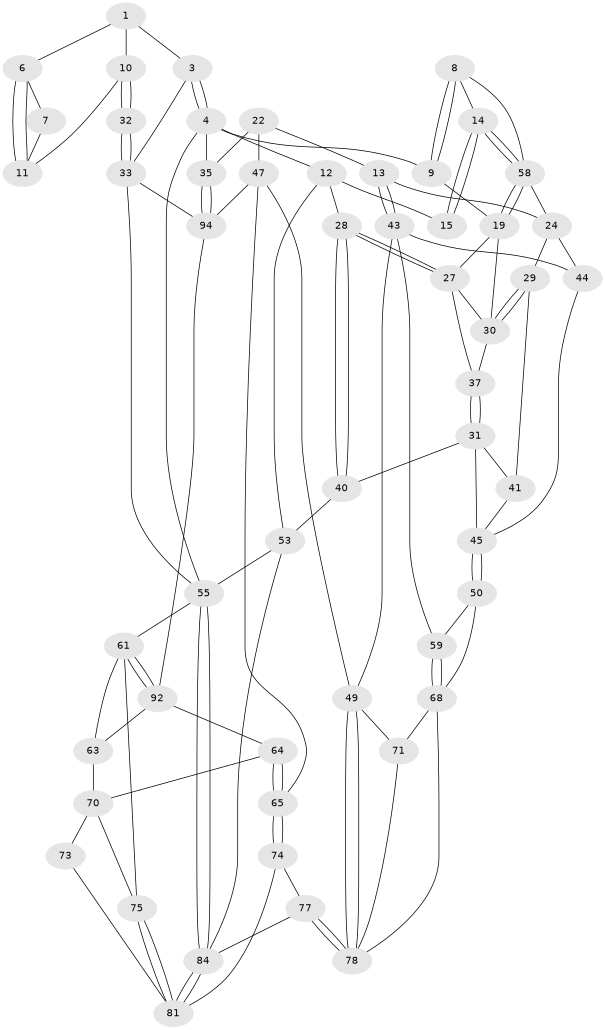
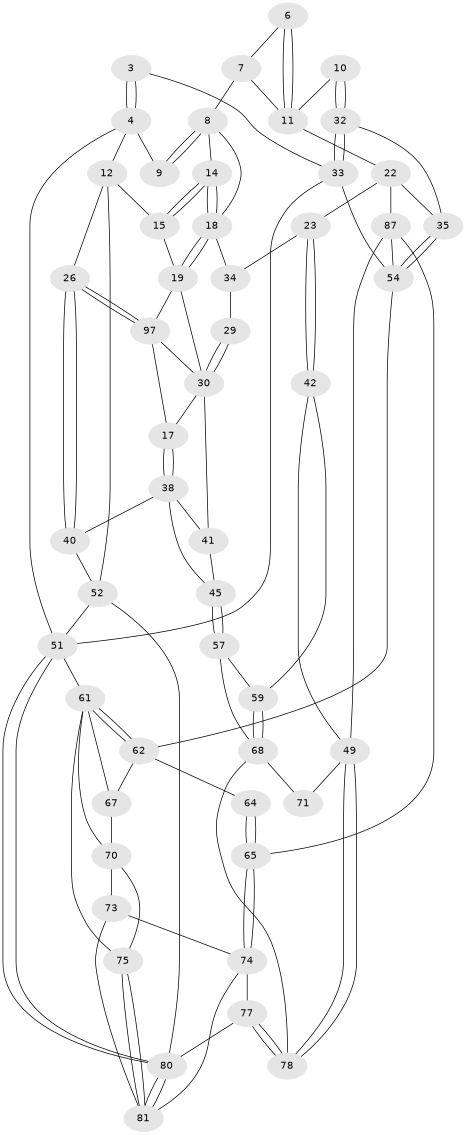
(126, 16) -> none
none -> (225, 95)
(206, 147) -> (414, 157)
none -> (339, 147)
(259, 174) -> (391, 226)
(379, 174) -> (311, 226)
(525, 174) -> (212, 226)
(473, 205) -> (169, 252)
(206, 226) -> (394, 279)
(342, 226) -> (70, 279)
(394, 226) -> (311, 384)
(552, 226) -> (230, 279)
(450, 279) -> (150, 331)
(583, 279) -> none
(523, 383) -> (206, 462)
(475, 384) -> (168, 436)
(475, 436) -> (168, 489)
(285, 541) -> (98, 594)
(204, 594) -> (58, 646)
(477, 594) -> (219, 646)
(158, 699) -> (139, 751)
(93, 751) -> (112, 804)
(185, 777) -> (79, 780)
(384, 858) -> none
none -> (174, 933)
(203, 961) -> (167, 1066)
